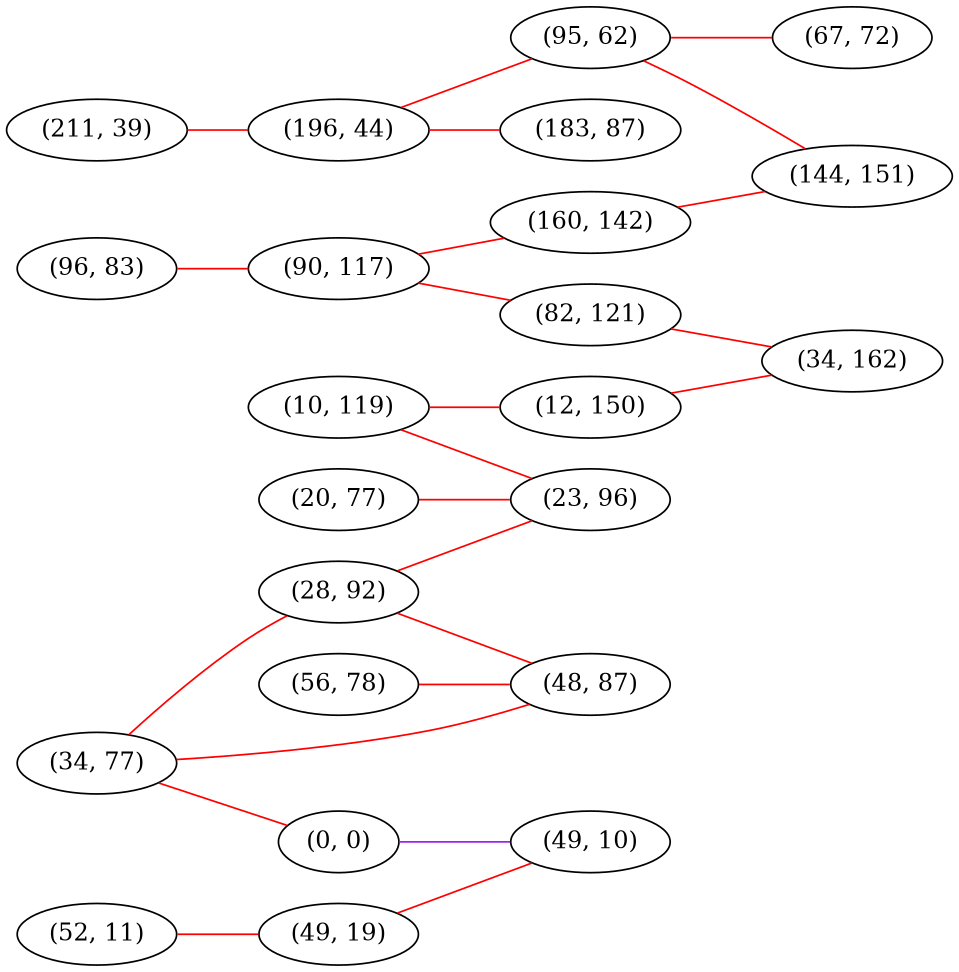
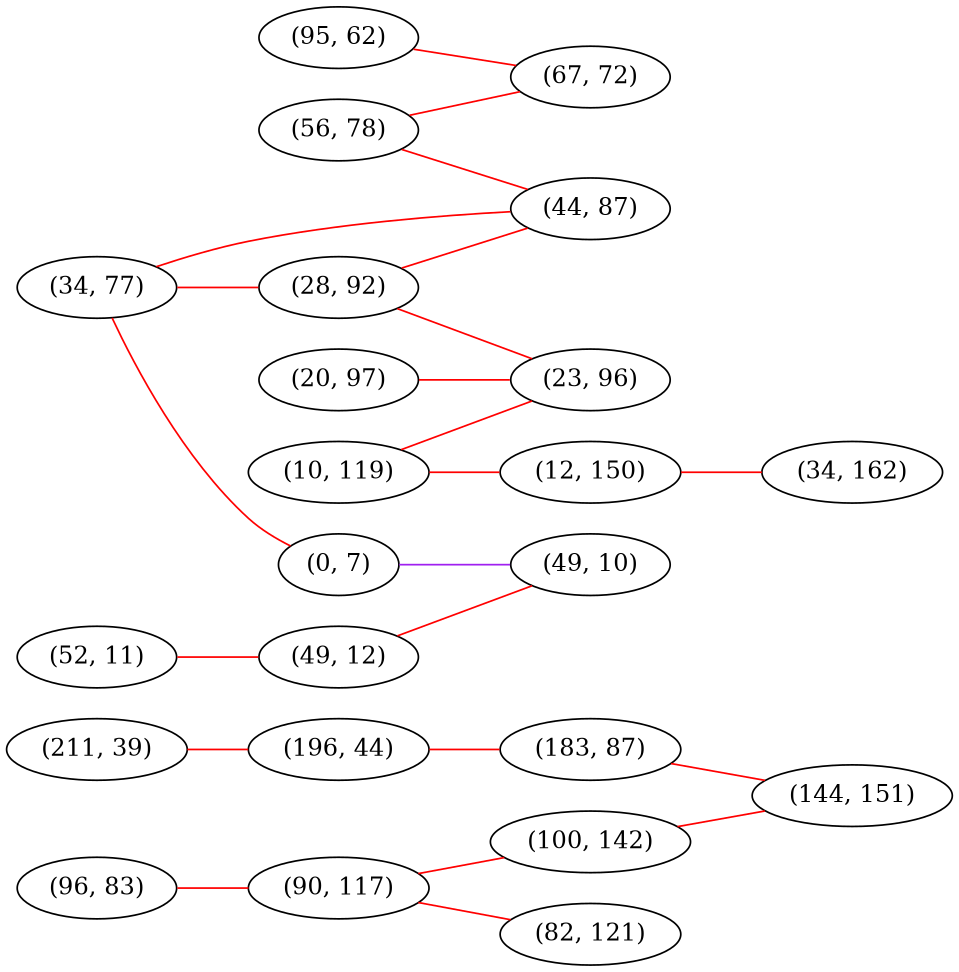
(467, 83) -> none
none -> (465, 103)
(726, 103) -> (718, 772)
(590, 222) -> (590, 842)
(721, 338) -> none
(339, 500) -> (339, 380)
(590, 684) -> (590, 209)
(339, 842) -> (339, 565)
(339, 934) -> (339, 657)
